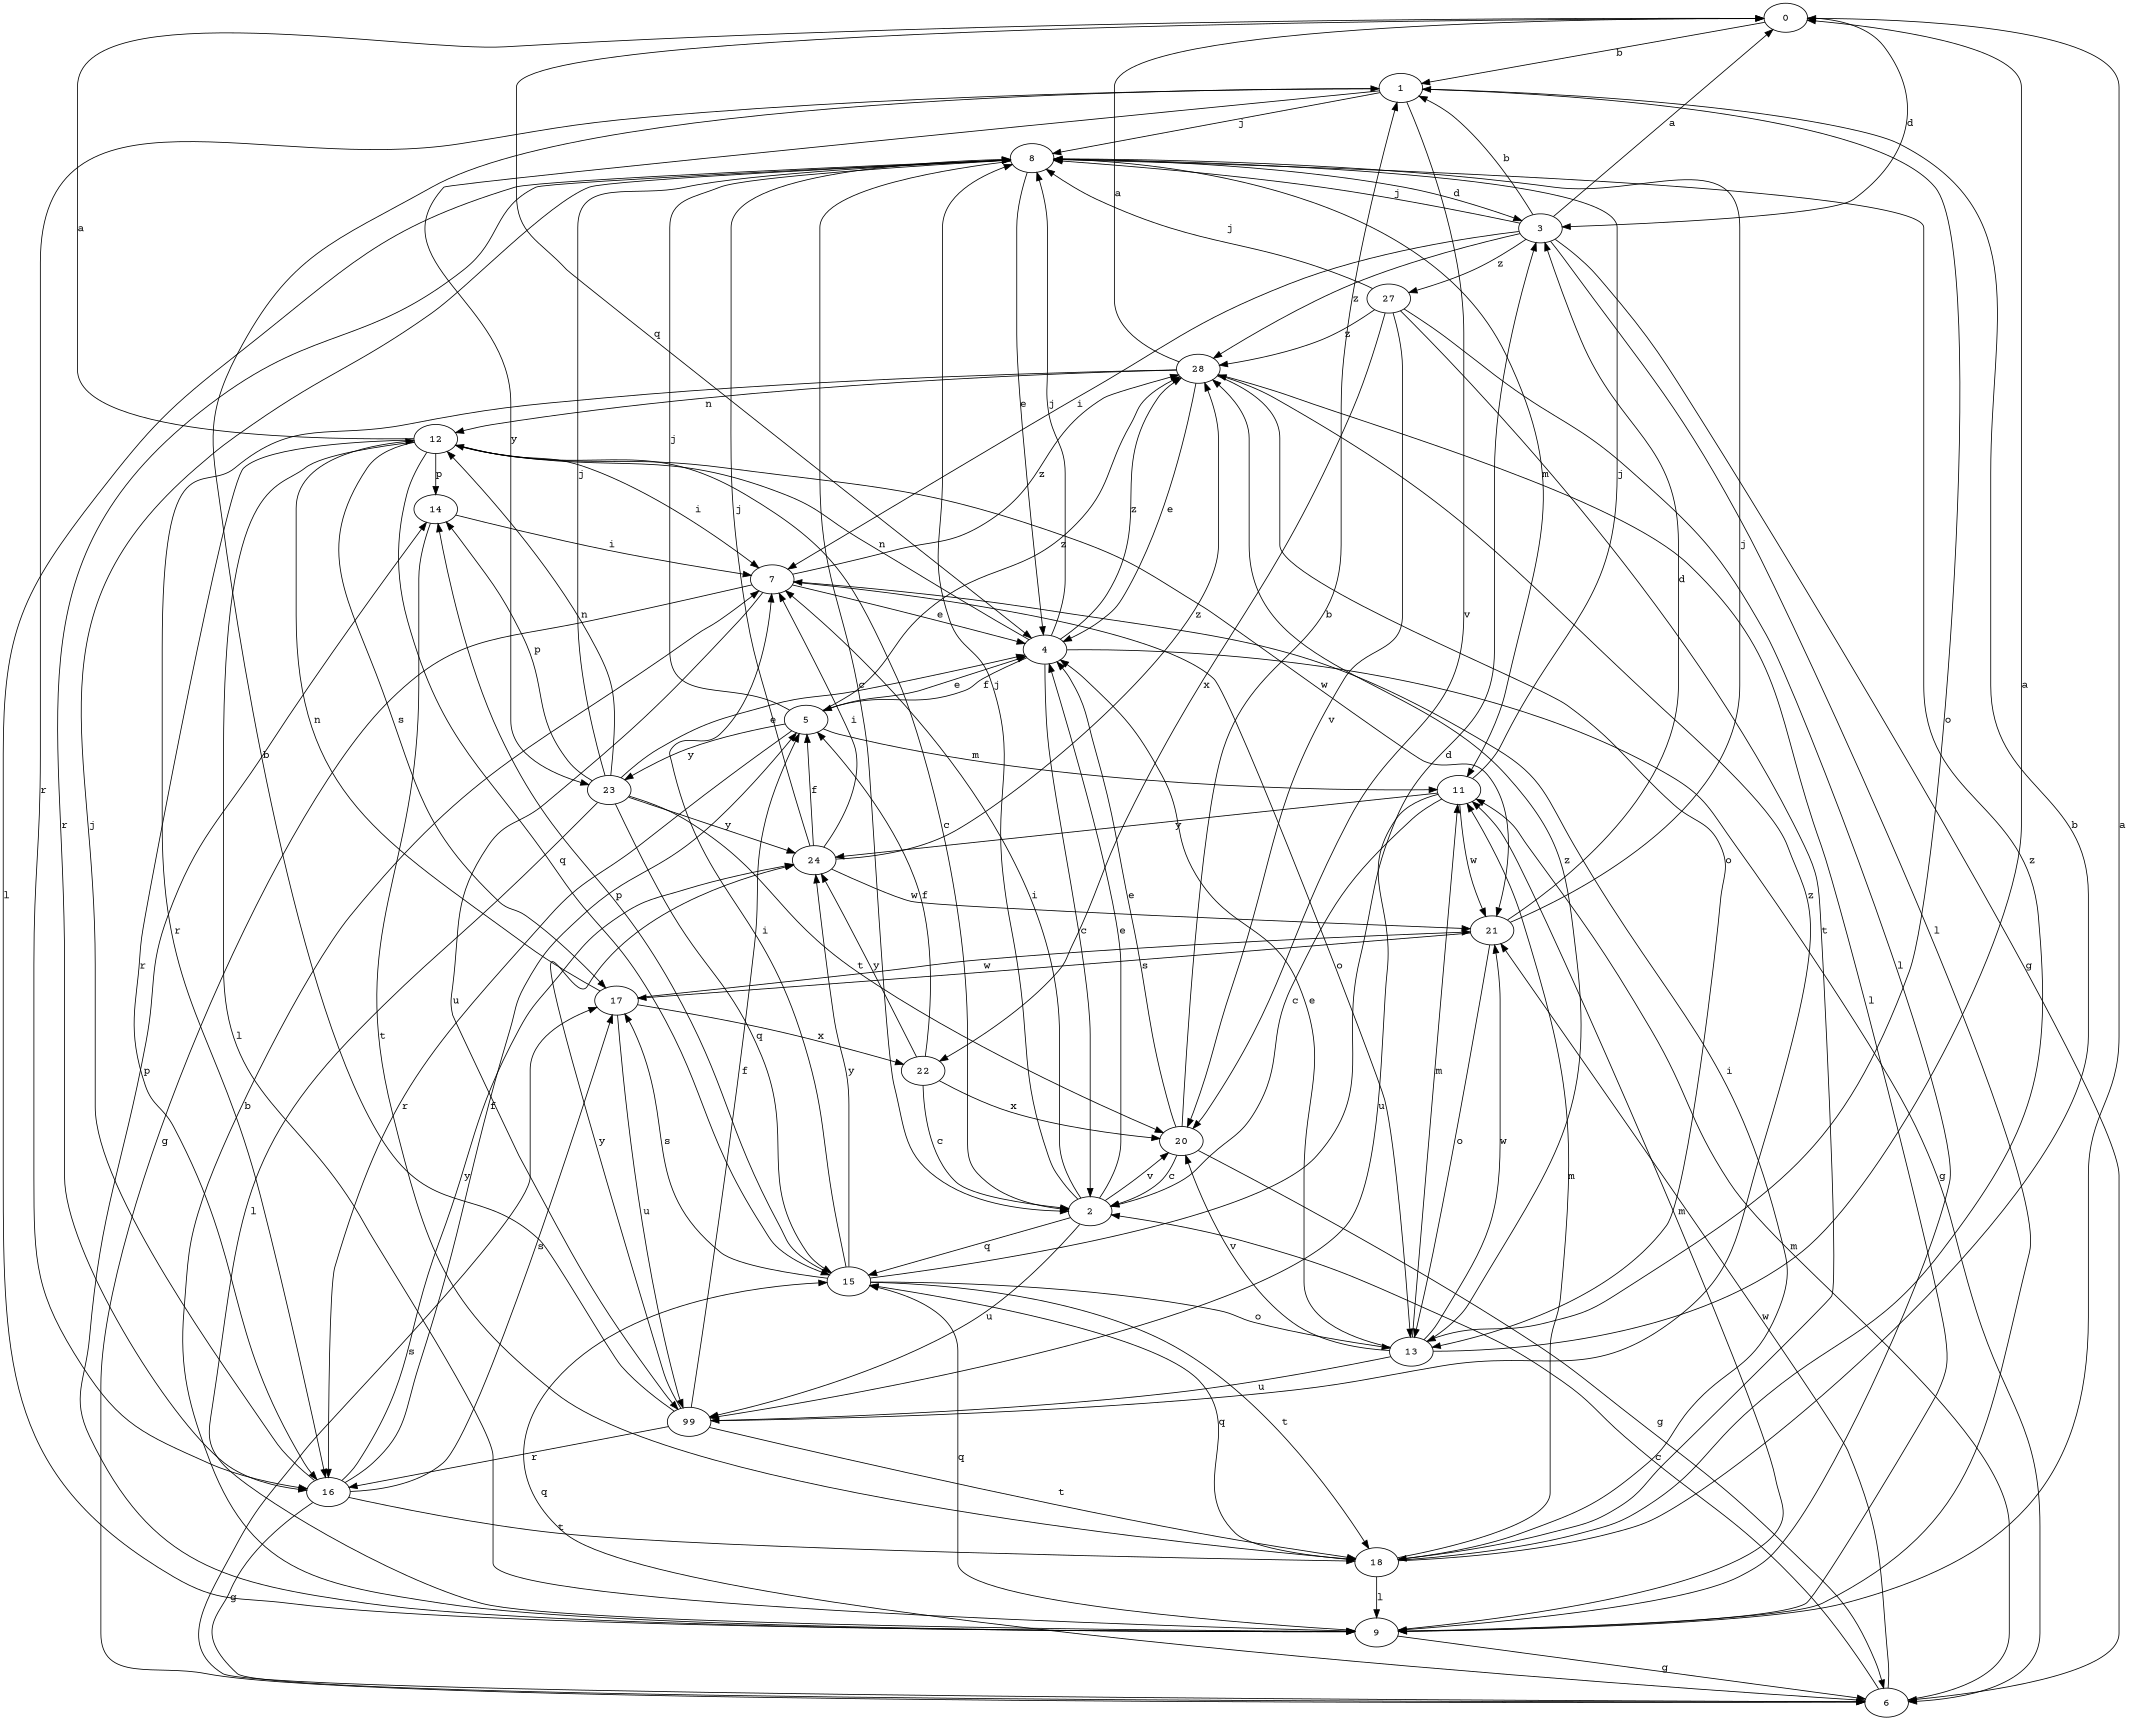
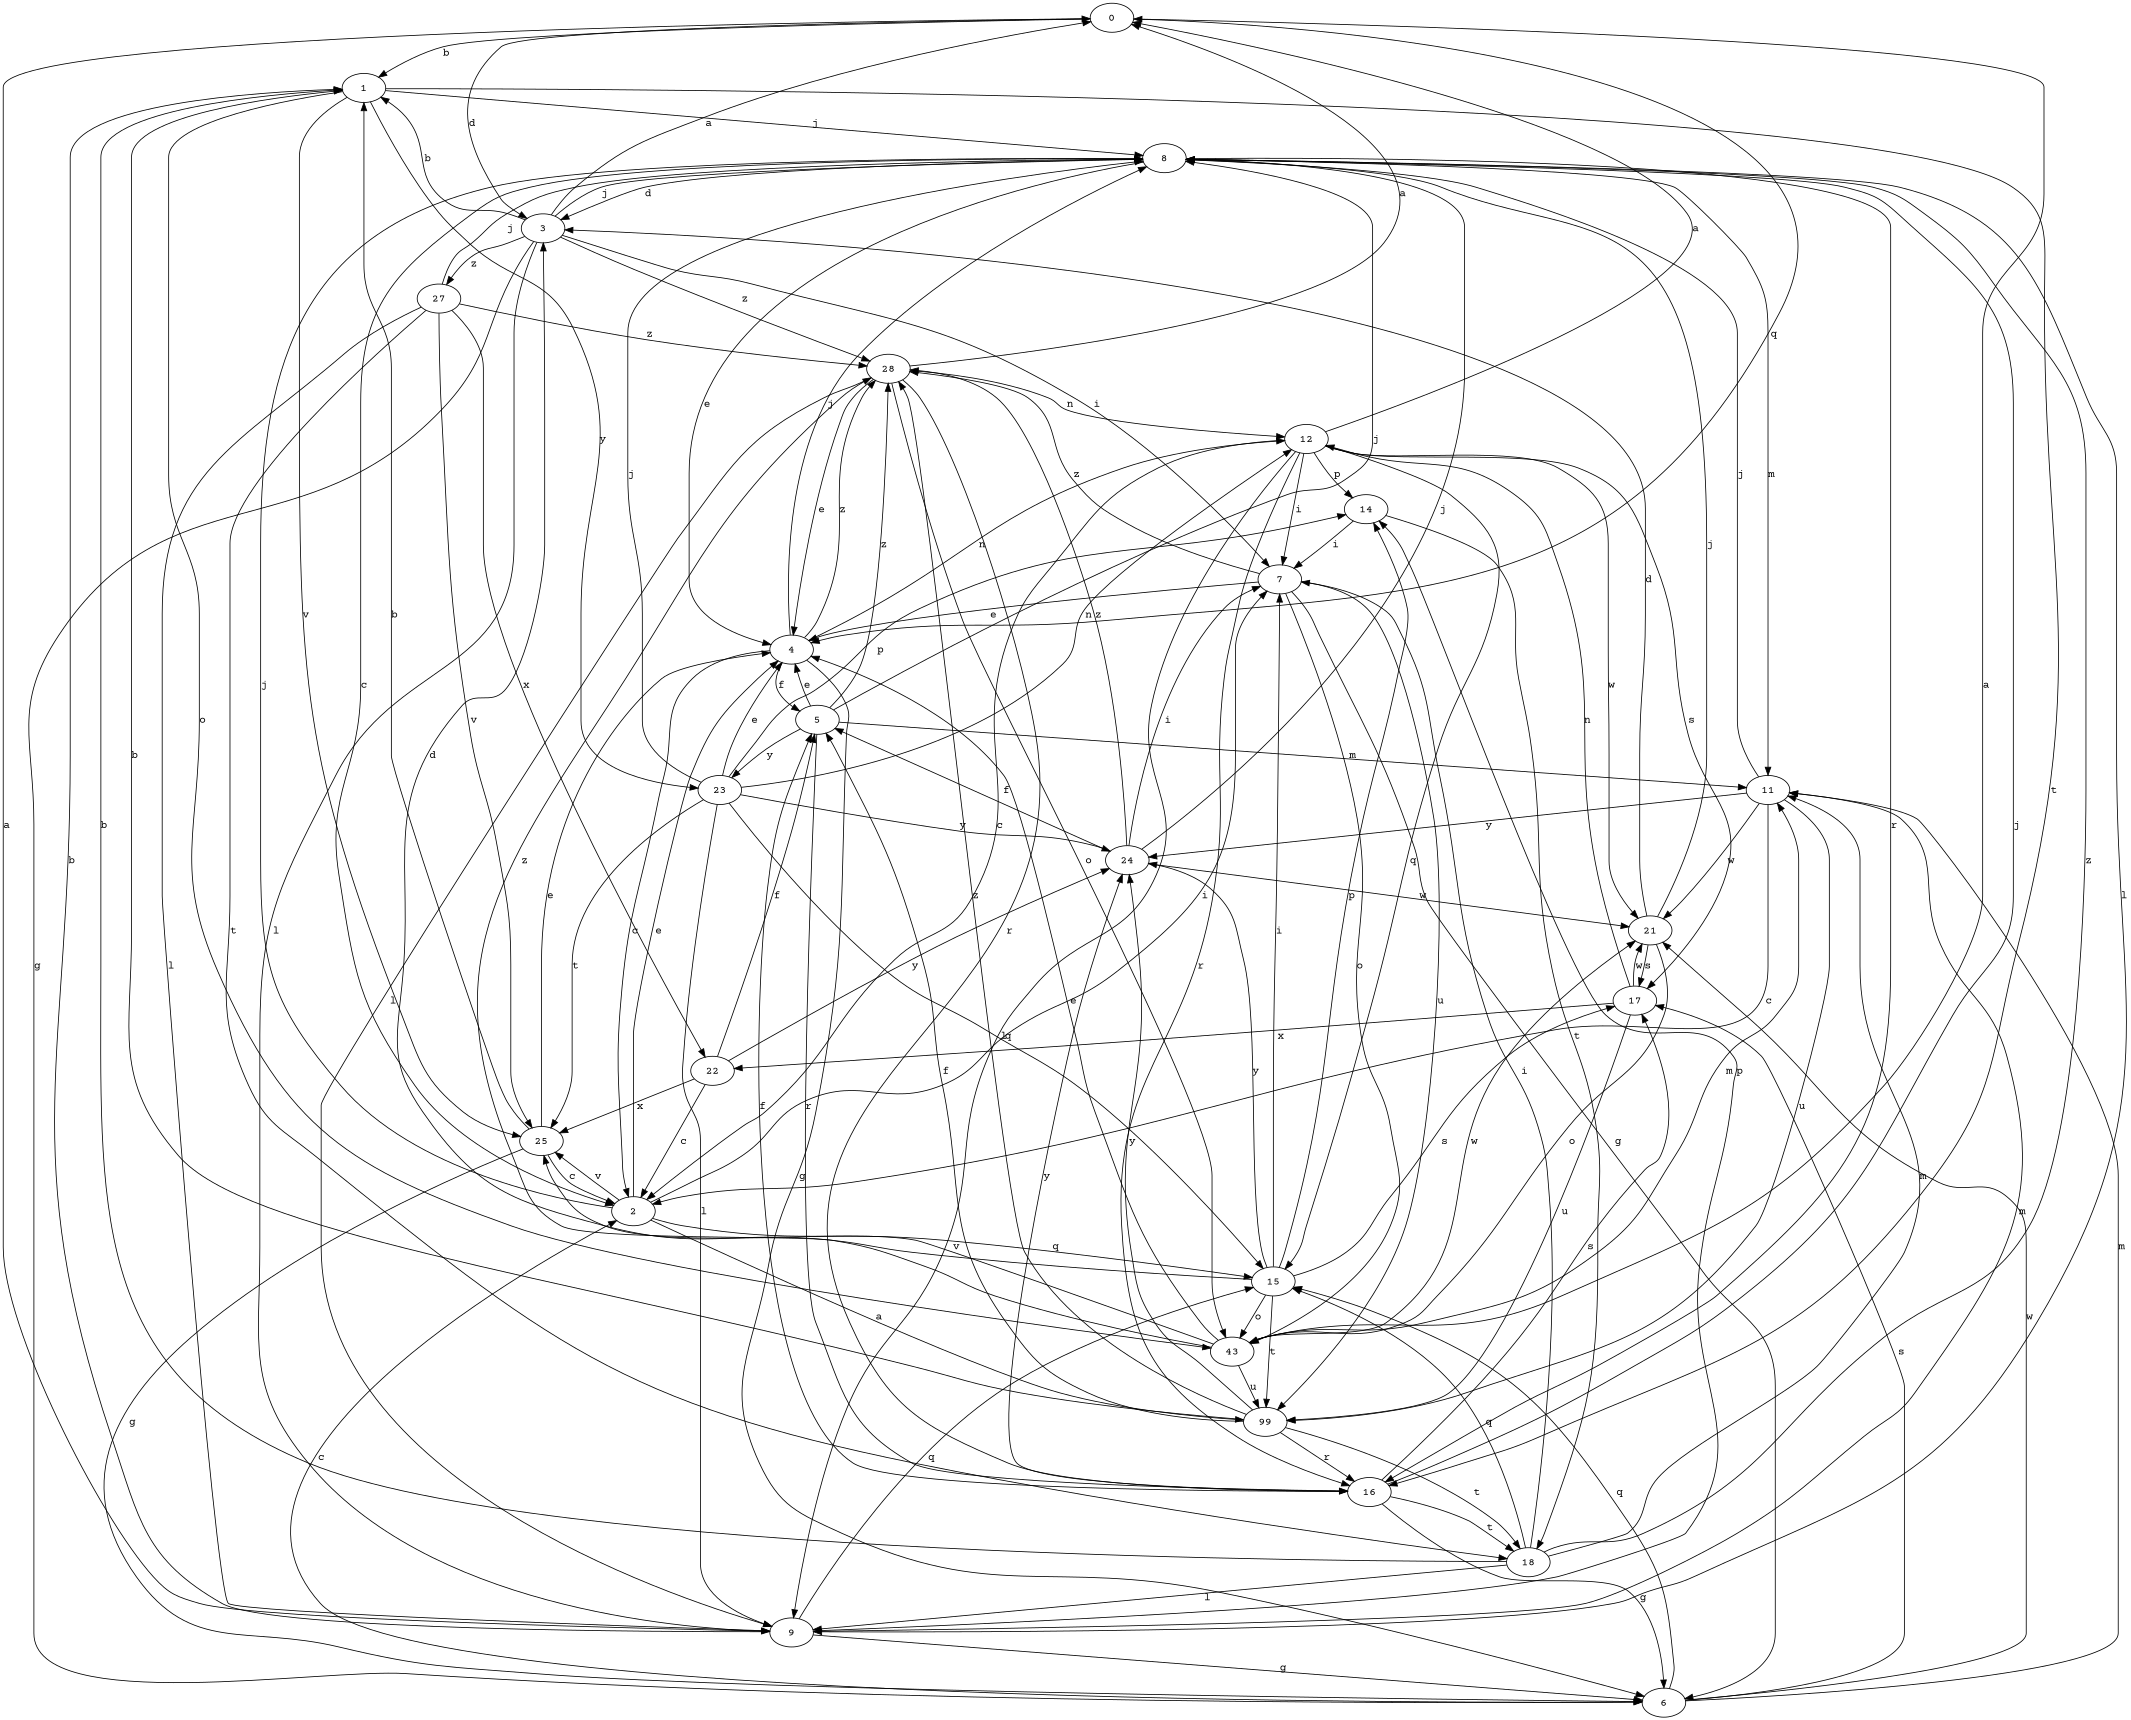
(44, 790) -> (2054, 790)
(1181, 1141) -> (541, 1141)
(990, 1317) -> (879, 1317)
(1157, 1338) -> (1270, 1348)
(1411, 1352) -> (1232, 1352)
(232, 1506) -> (58, 1037)
